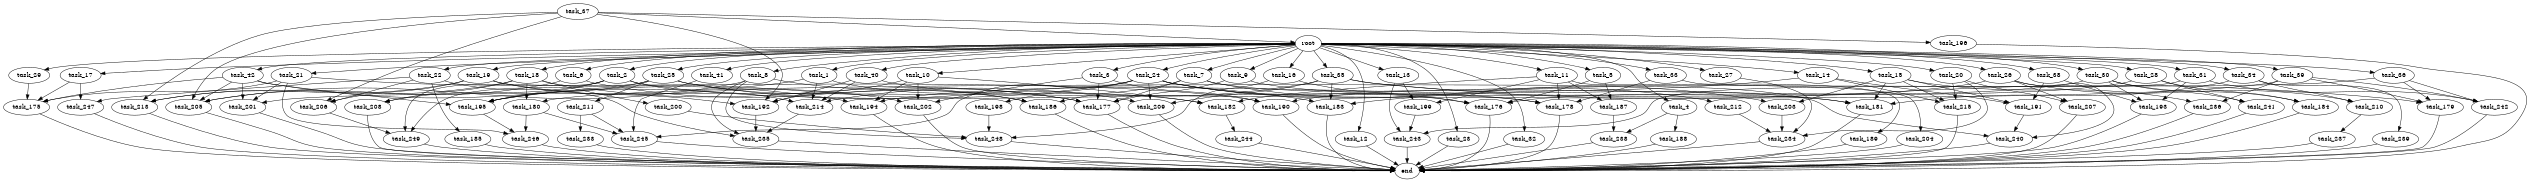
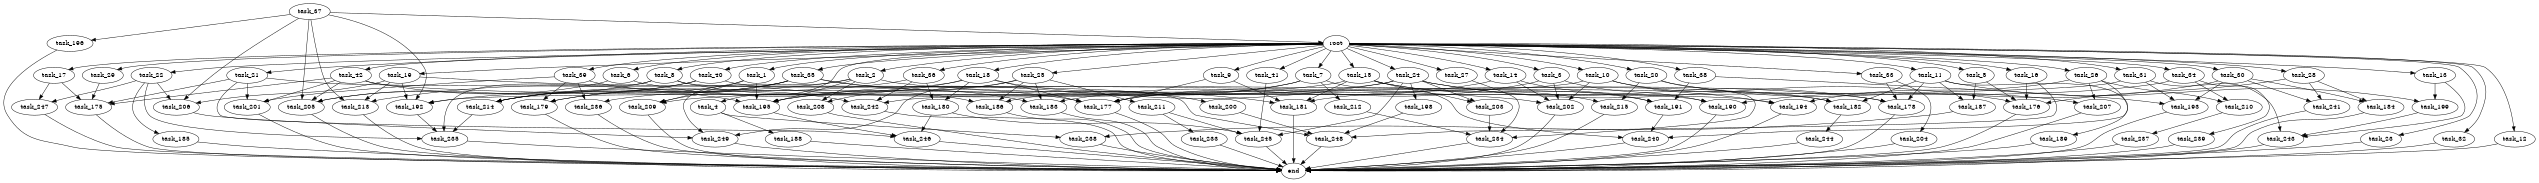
(1886, 90) -> (1531, 90)
